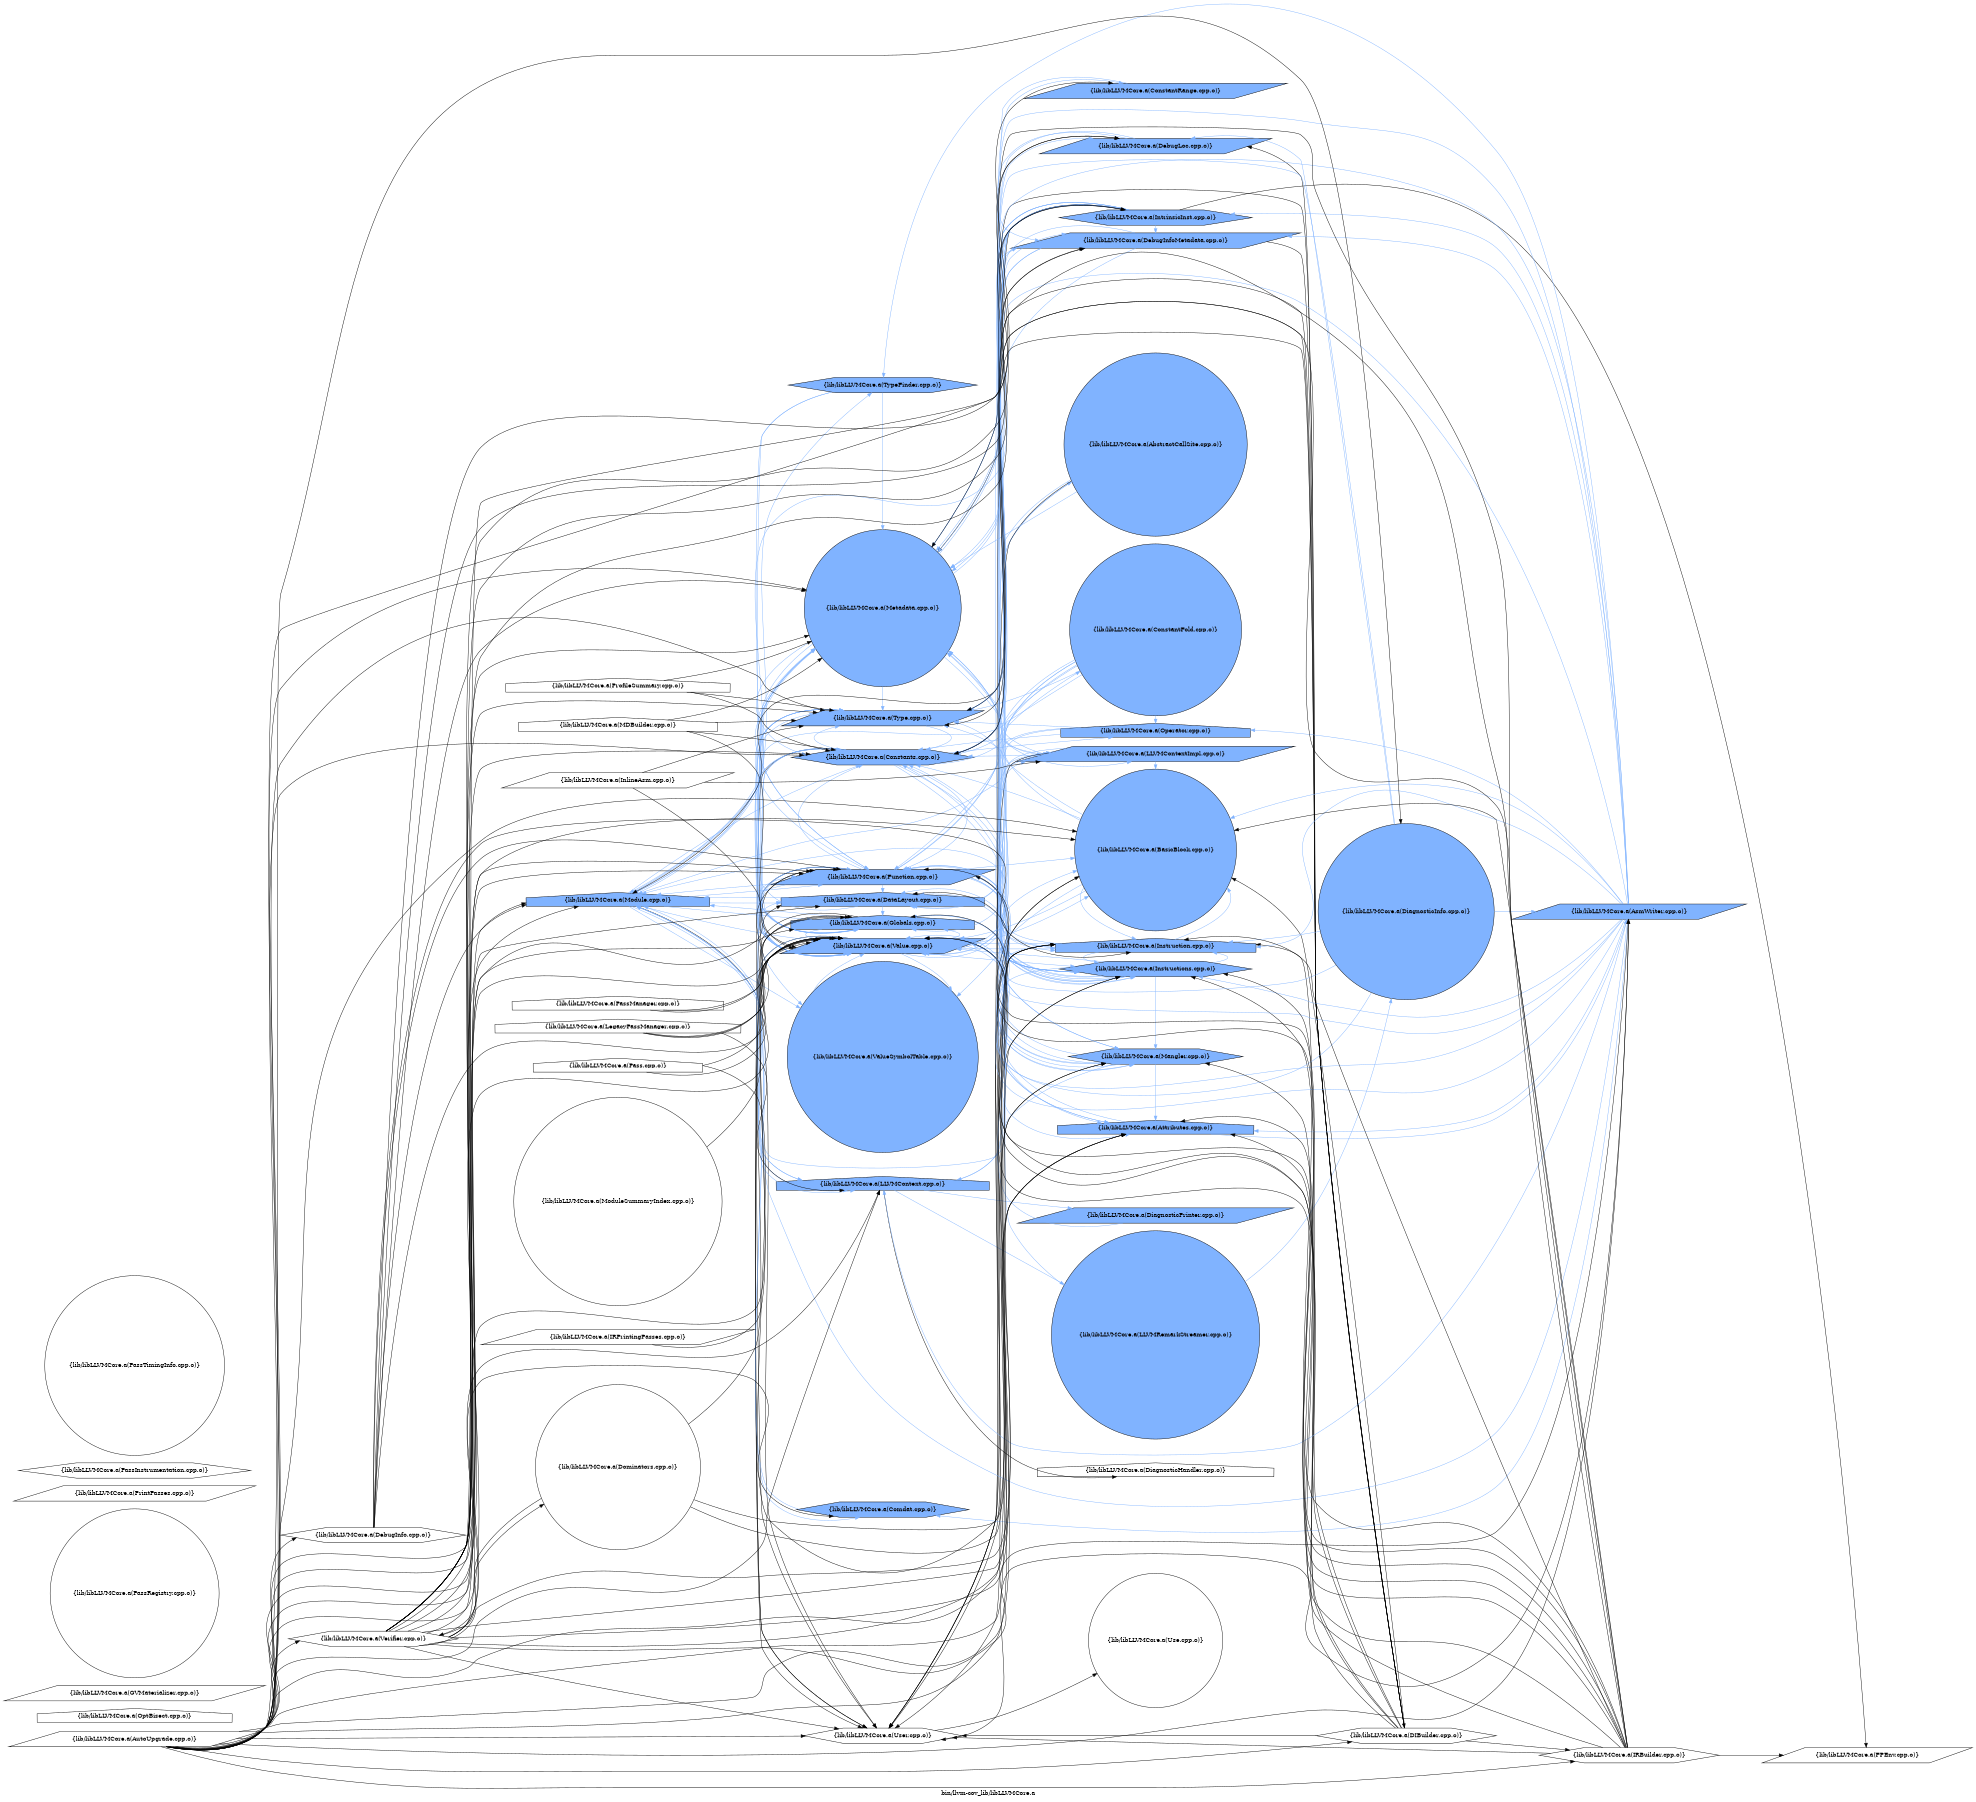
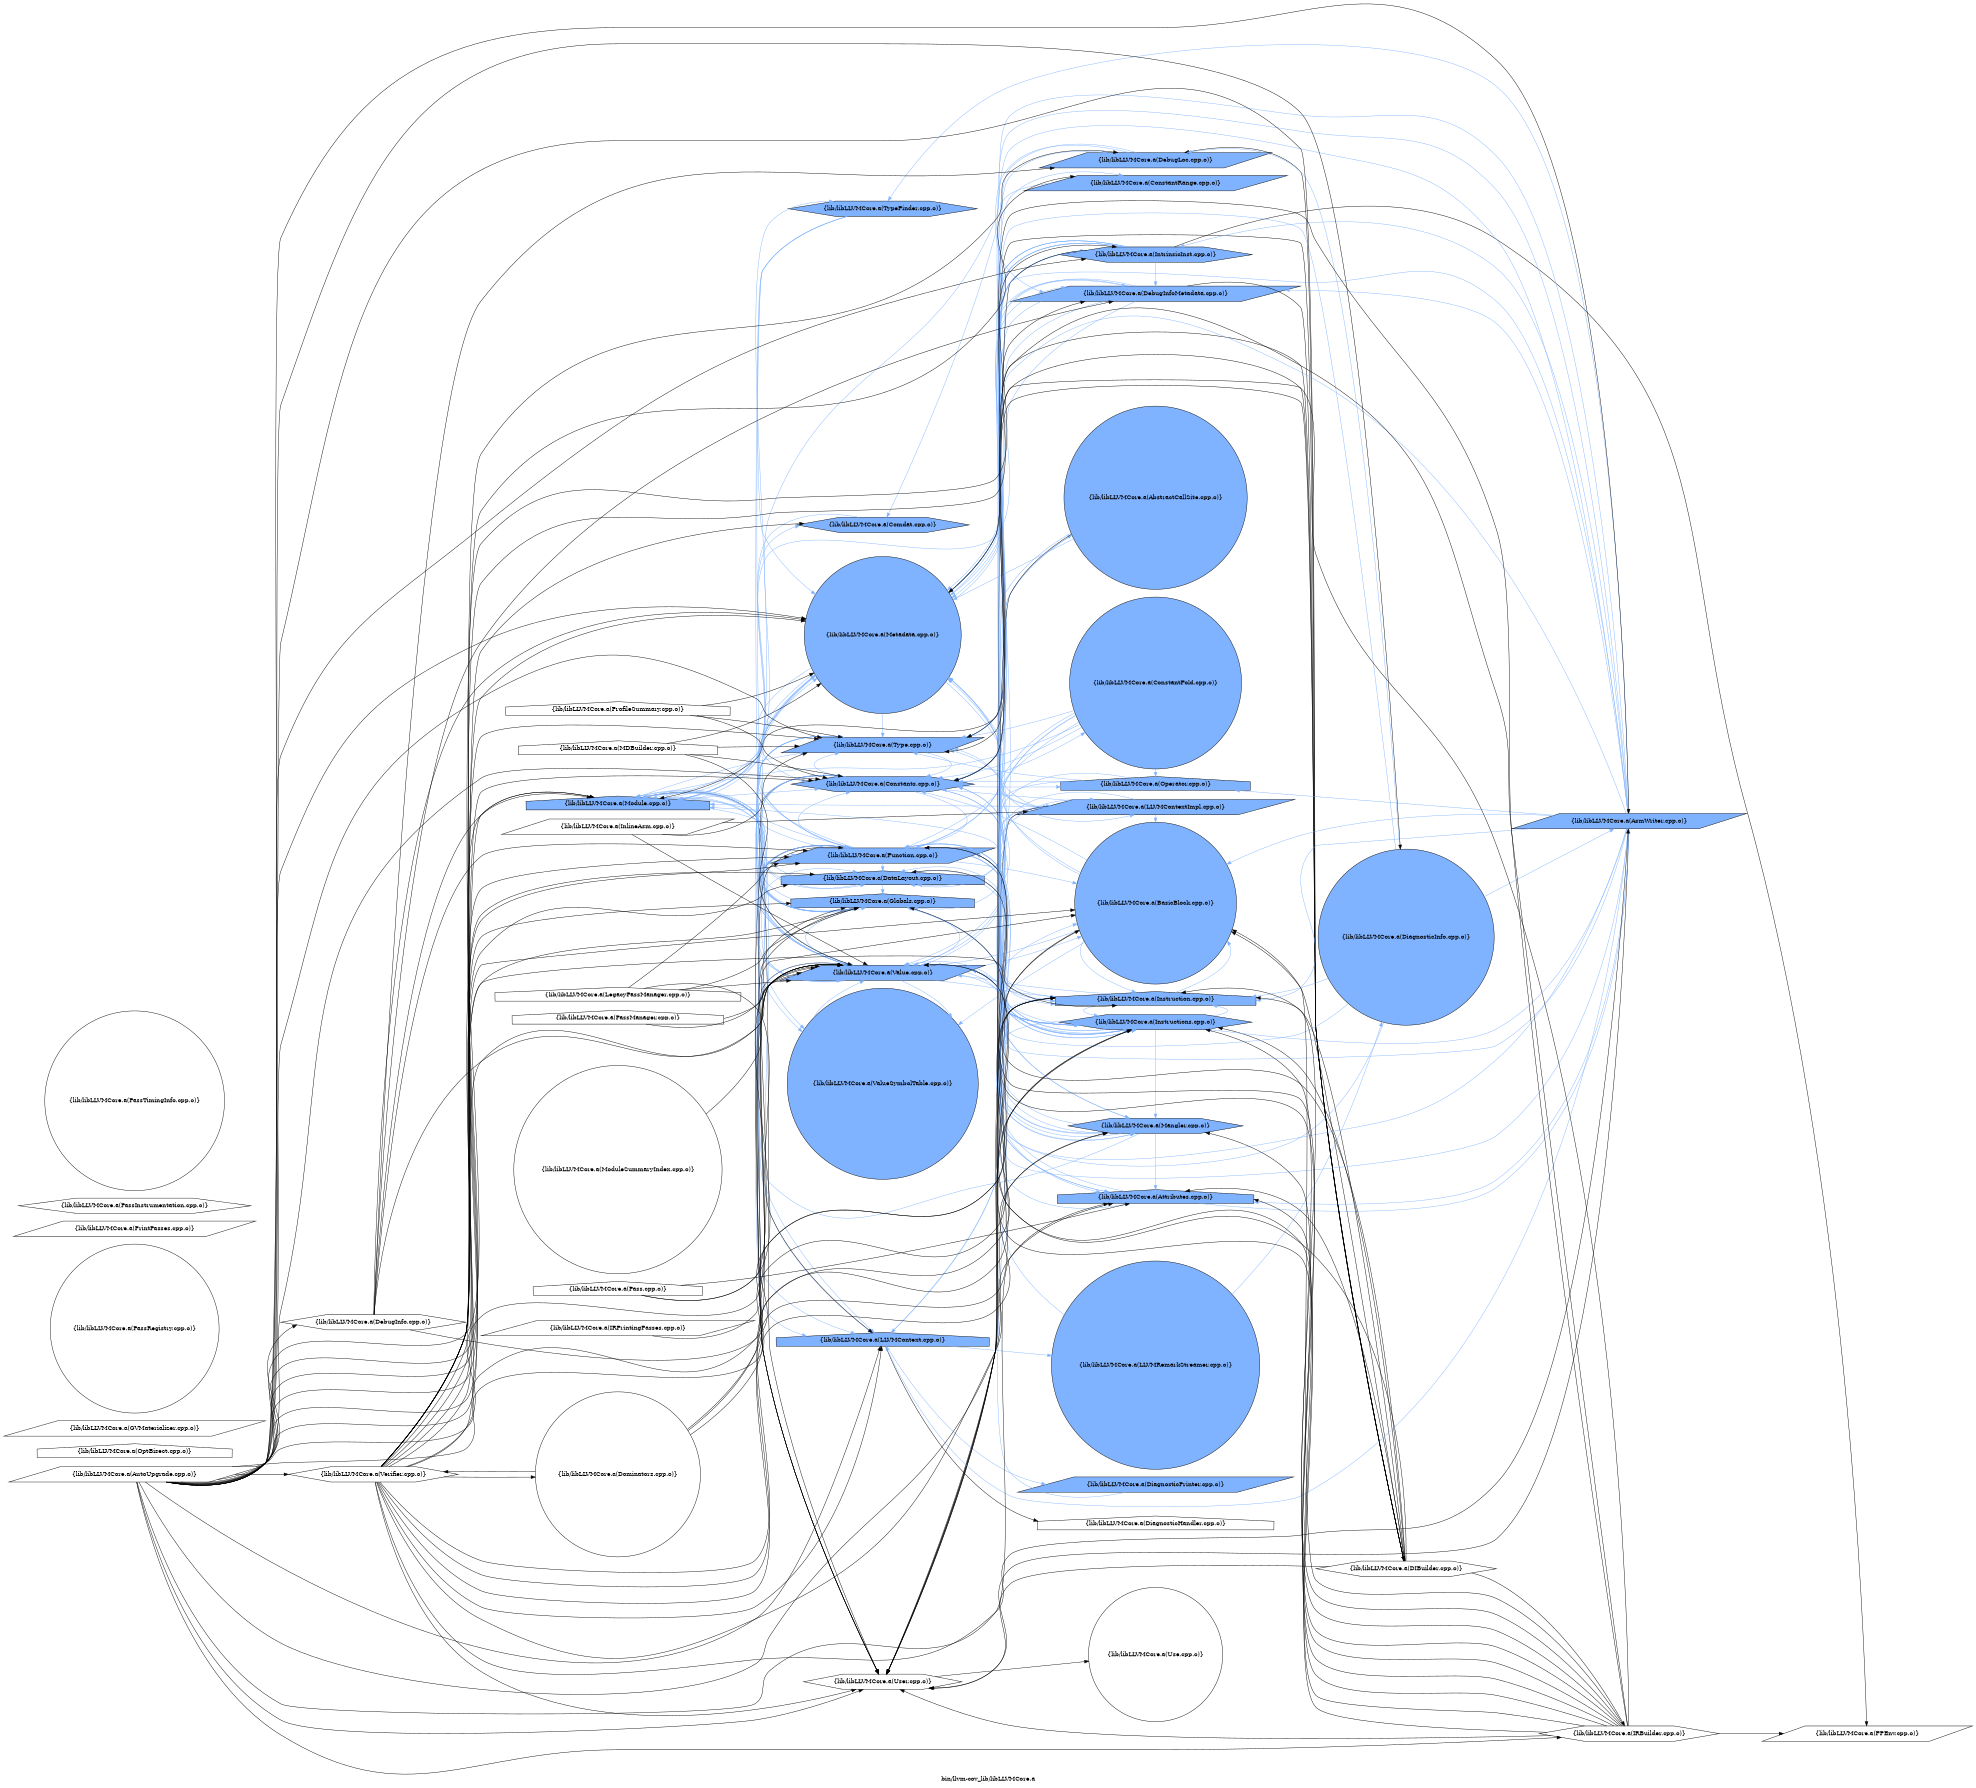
(1002, 558) -> none
none -> (998, 1326)
